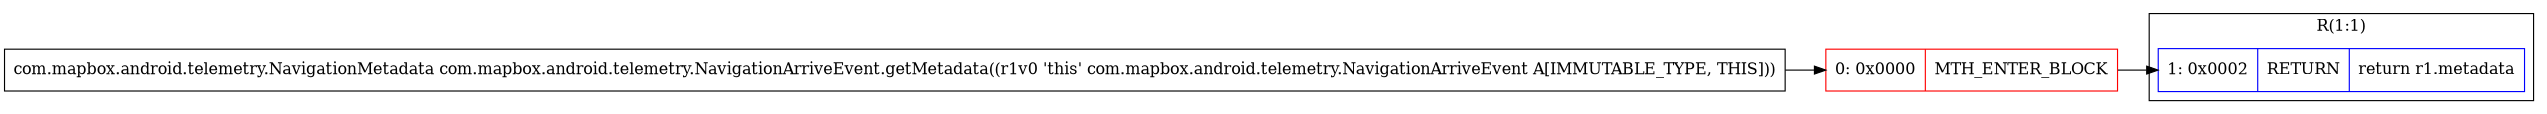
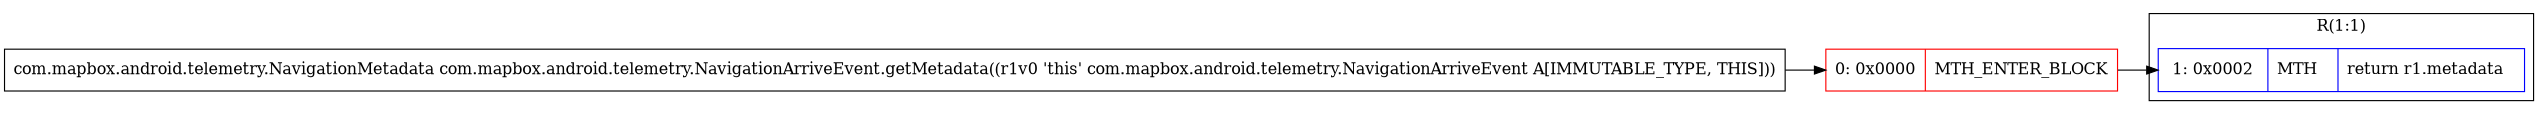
(2304, 70) -> (2297, 70)
